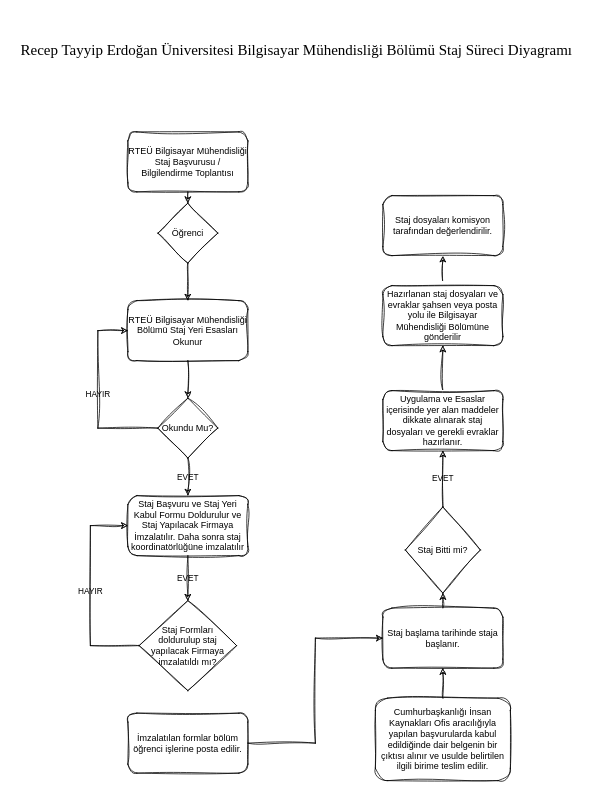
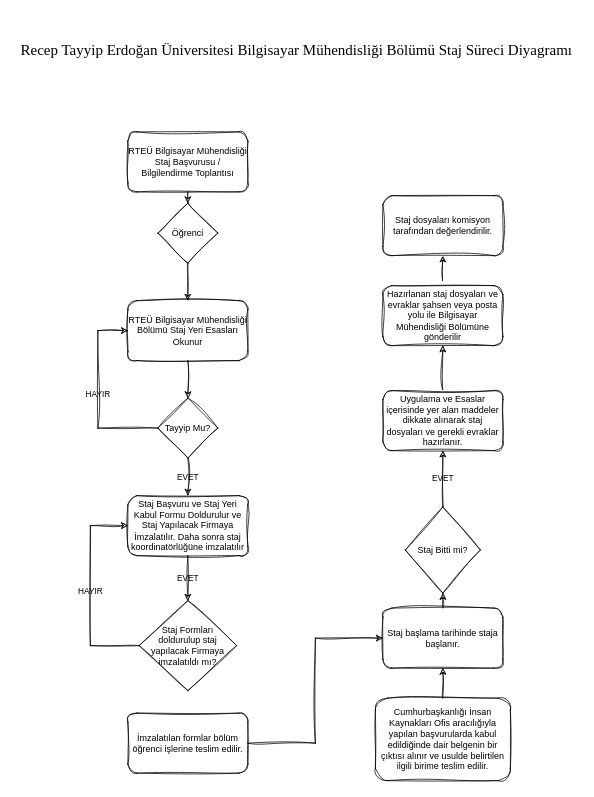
(188, 428) -> (188, 428)
(188, 743) -> (188, 743)
